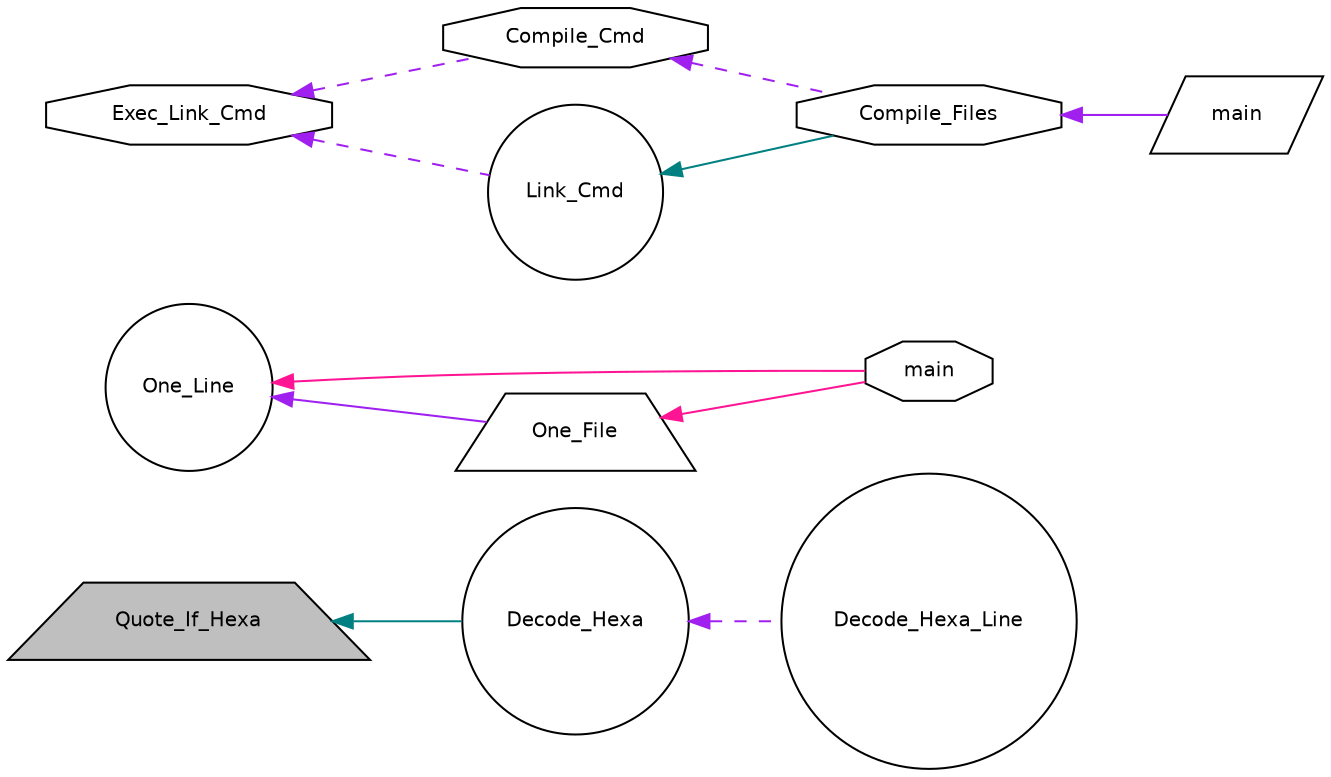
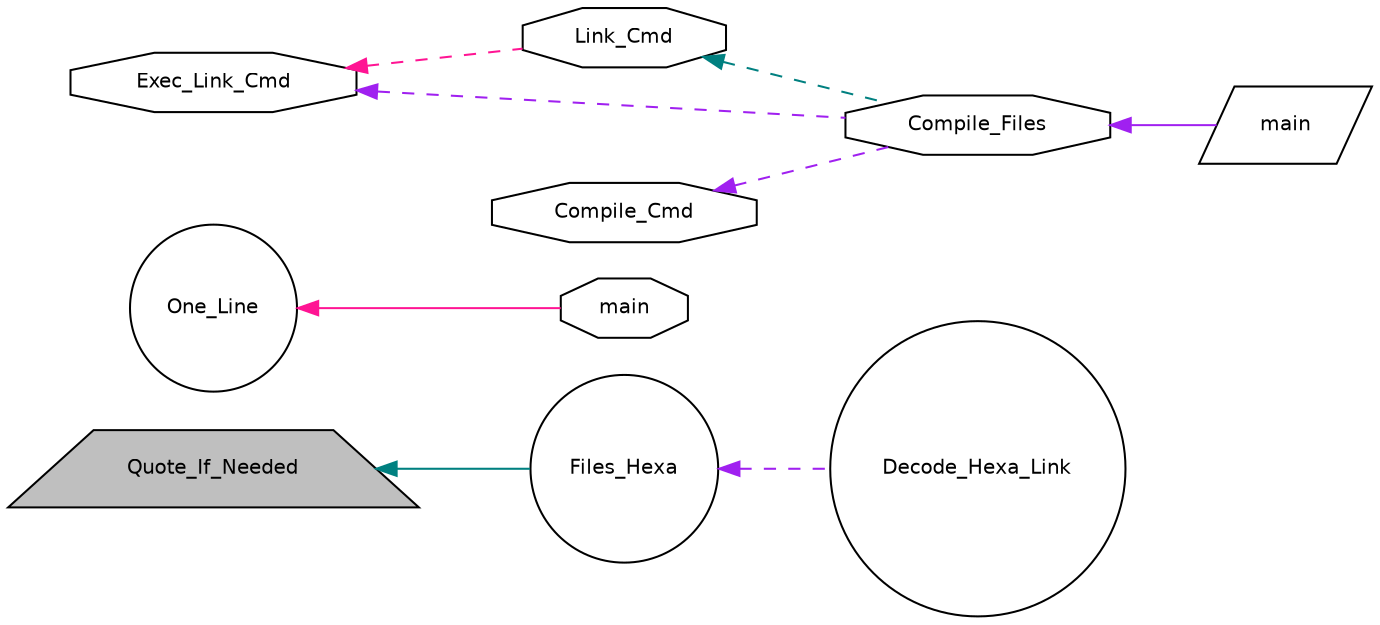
(394, 74) -> (612, 105)
(757, 152) -> (806, 83)
(401, 157) -> (445, 57)
(576, 192) -> (624, 38)
(576, 432) -> none
(189, 621) -> (214, 469)
(576, 621) -> (624, 469)
(929, 621) -> (978, 469)
